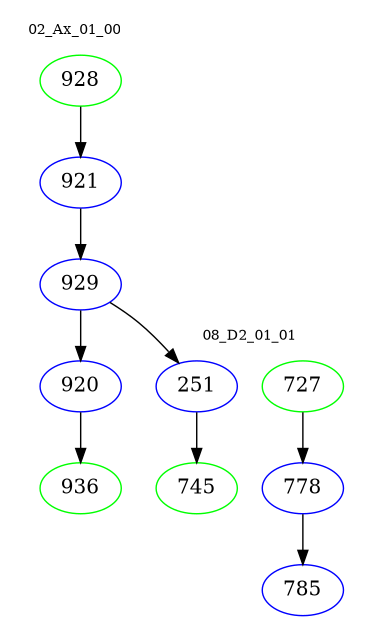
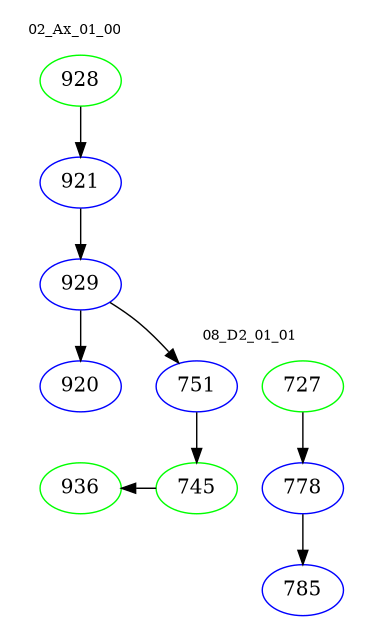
(197, 386) -> (197, 386)
(81, 430) -> (146, 488)
